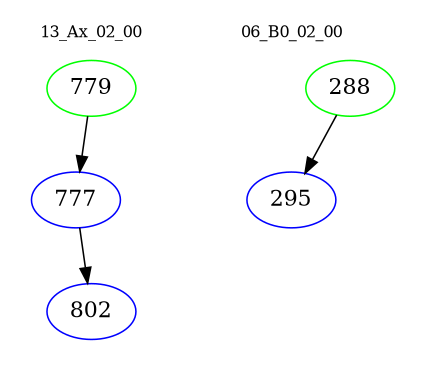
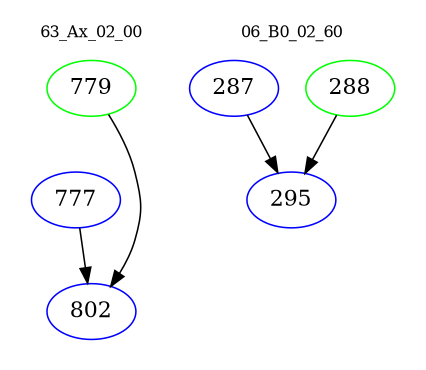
(91, 33) -> (91, 33)
(292, 33) -> (292, 33)
none -> (234, 88)
(85, 136) -> (139, 193)
